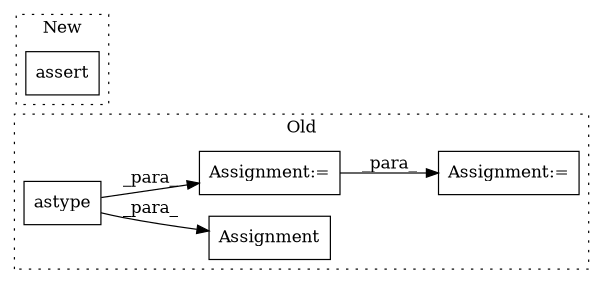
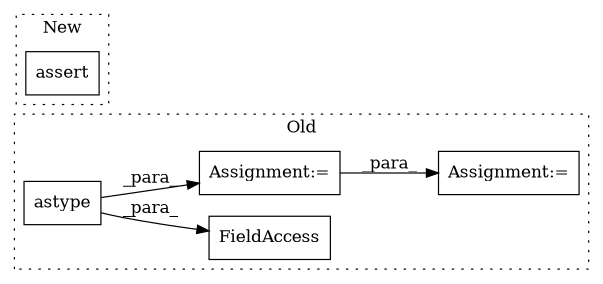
(270, 238) -> (270, 238)
